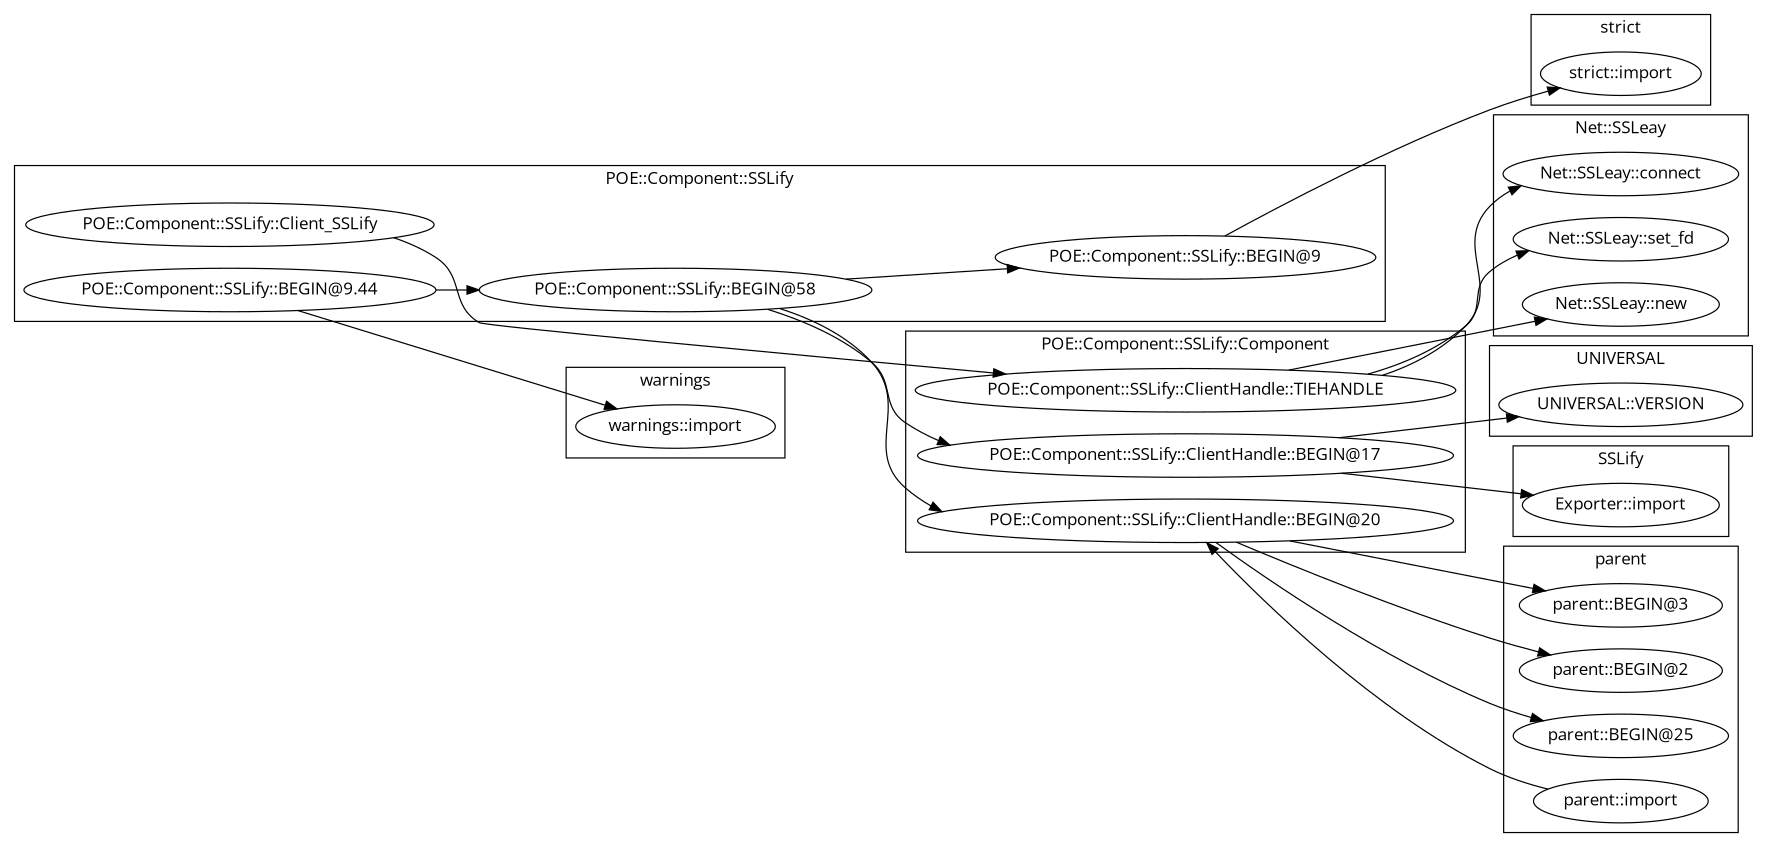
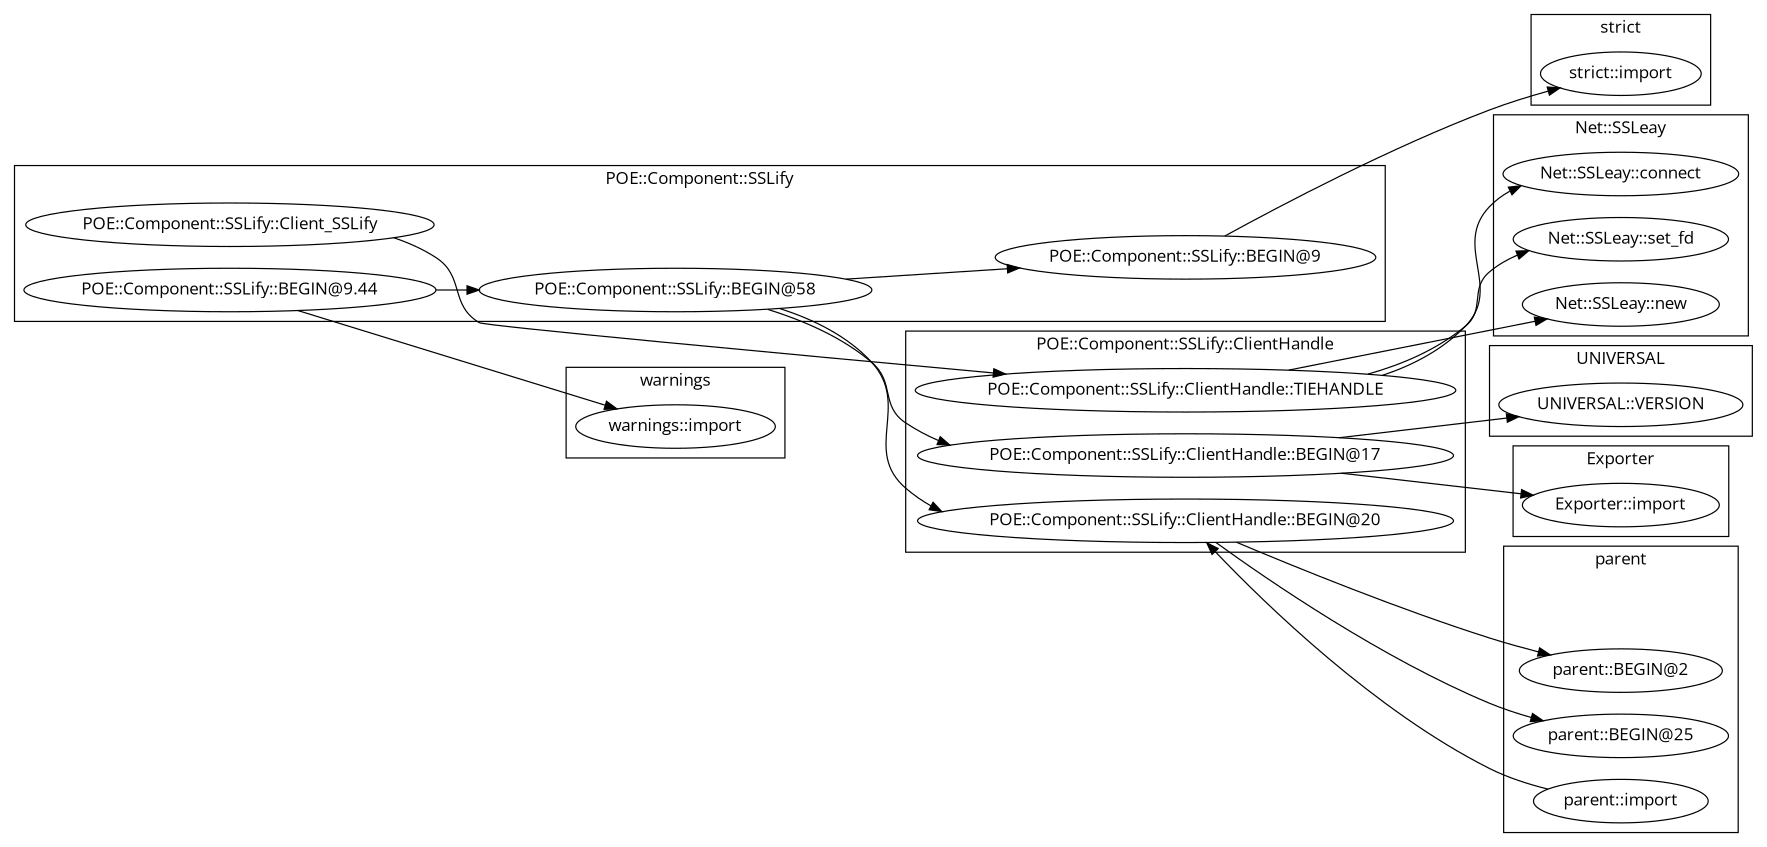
(1186, 345) -> (1186, 345)
(1621, 460) -> (1621, 460)
(1621, 605) -> none
